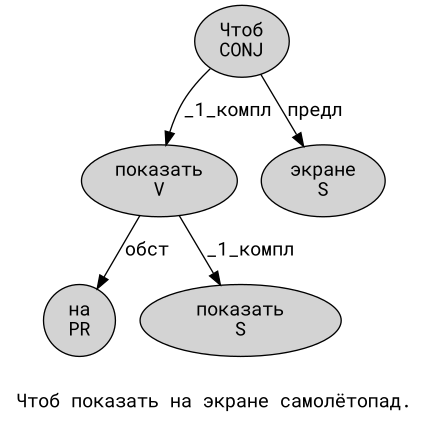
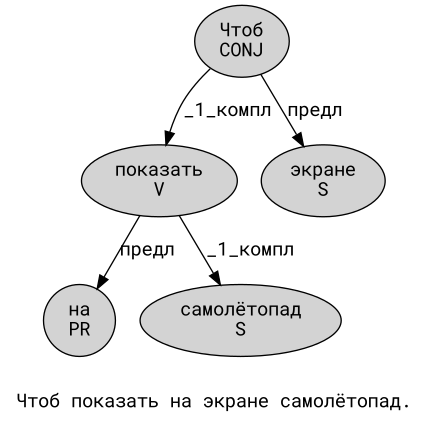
(147, 251) -> (147, 251)
(241, 320) -> (241, 320)
